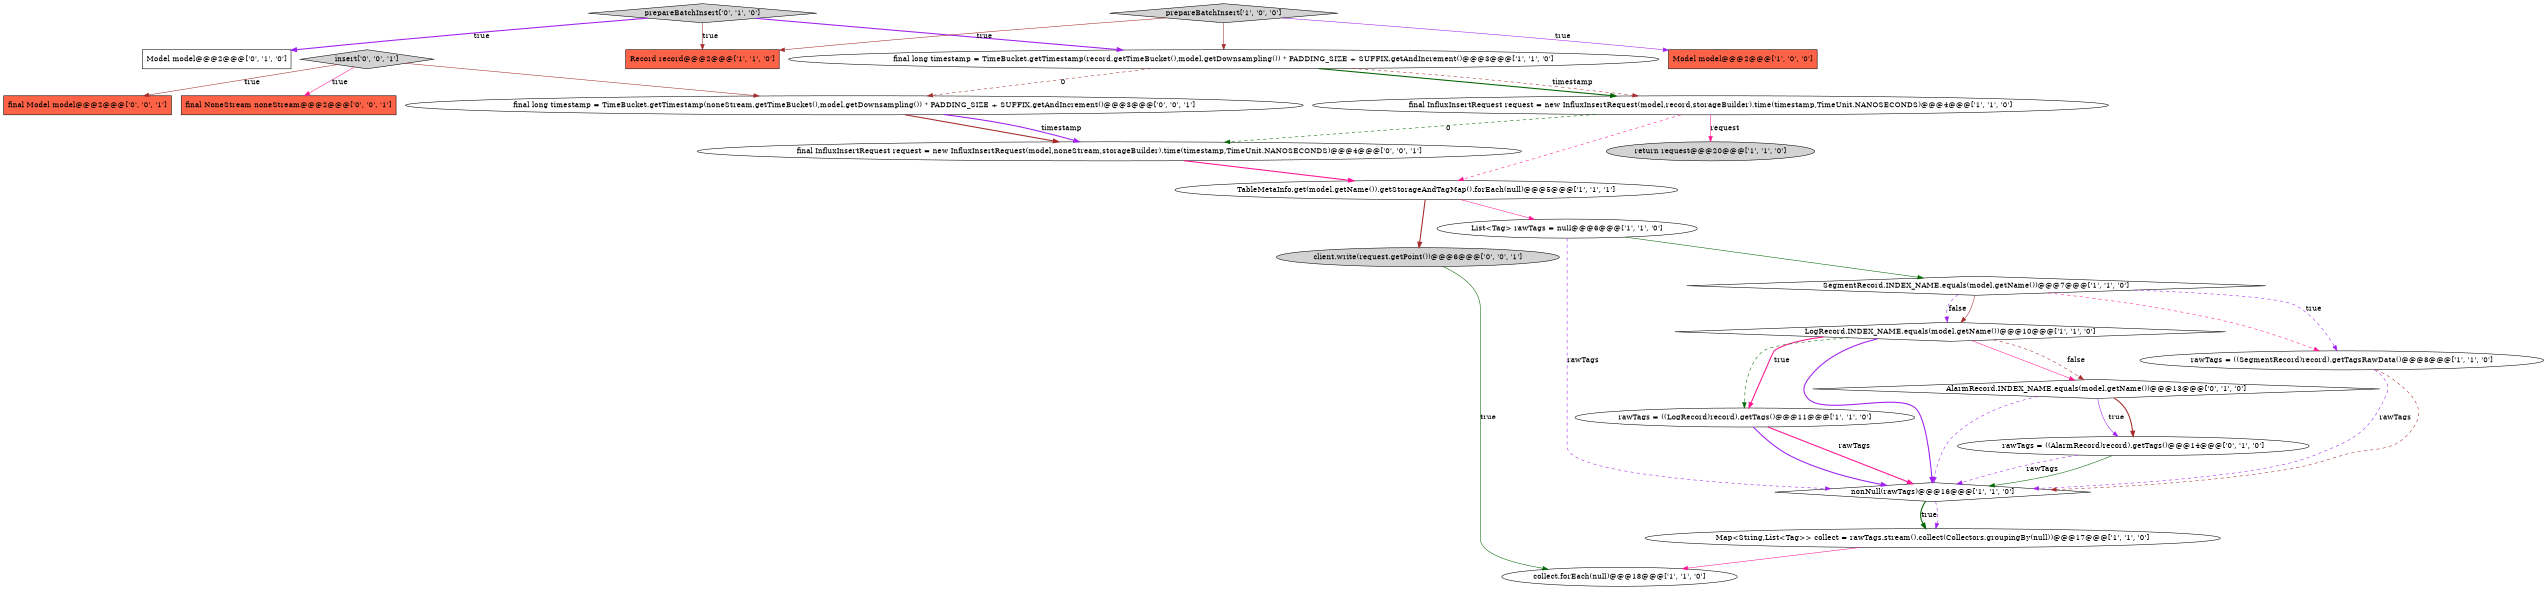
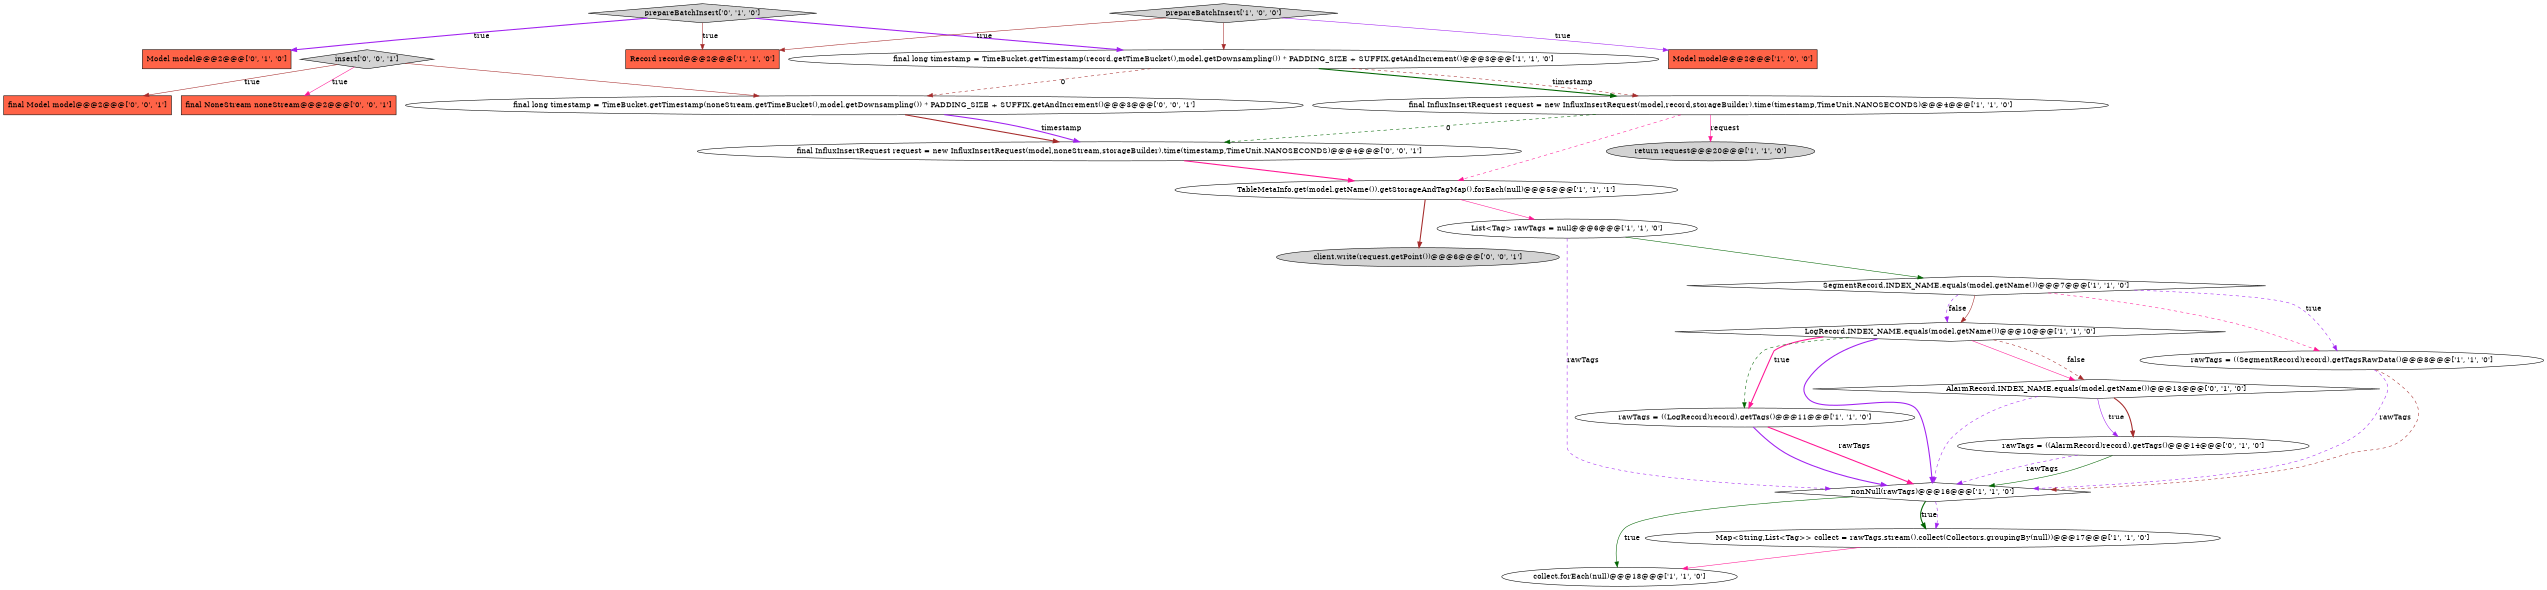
(217, 59) -> (217, 59)
(1480, 430) -> (1720, 508)
